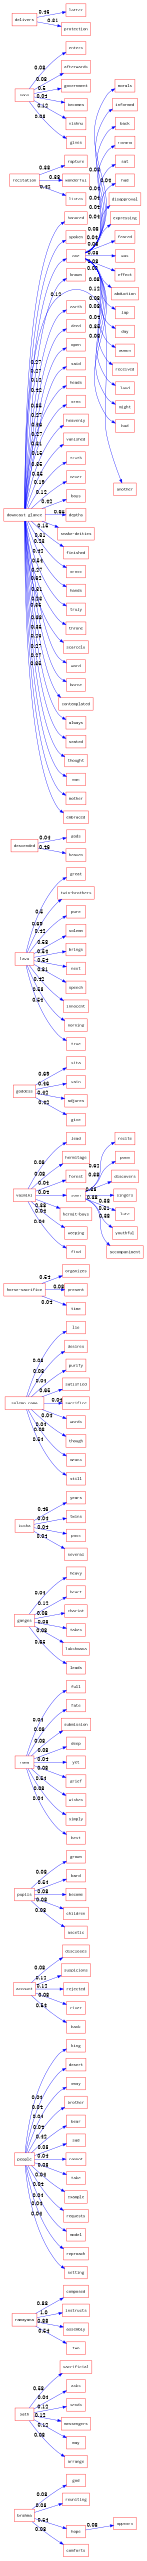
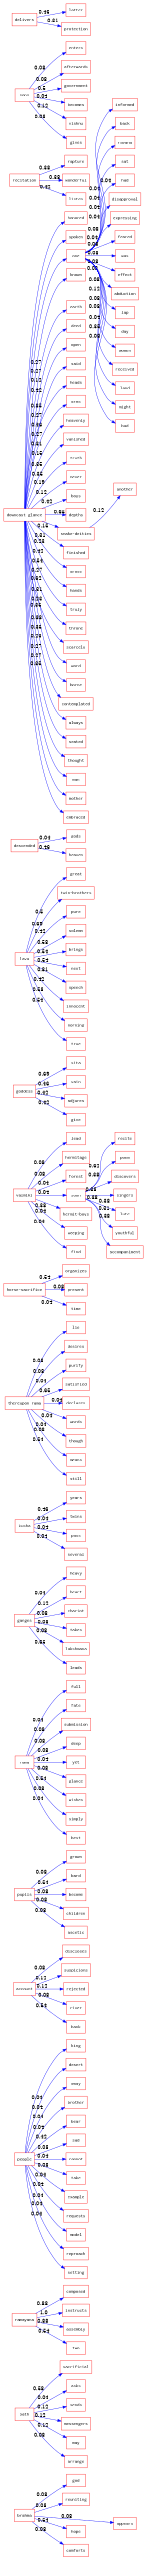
(125, 86) -> none
(62, 294) -> (105, 514)
(24, 1403) -> (24, 1403)
(76, 1403) -> (76, 1403)
(76, 1781) -> (76, 1781)
(98, 2528) -> (72, 2519)
